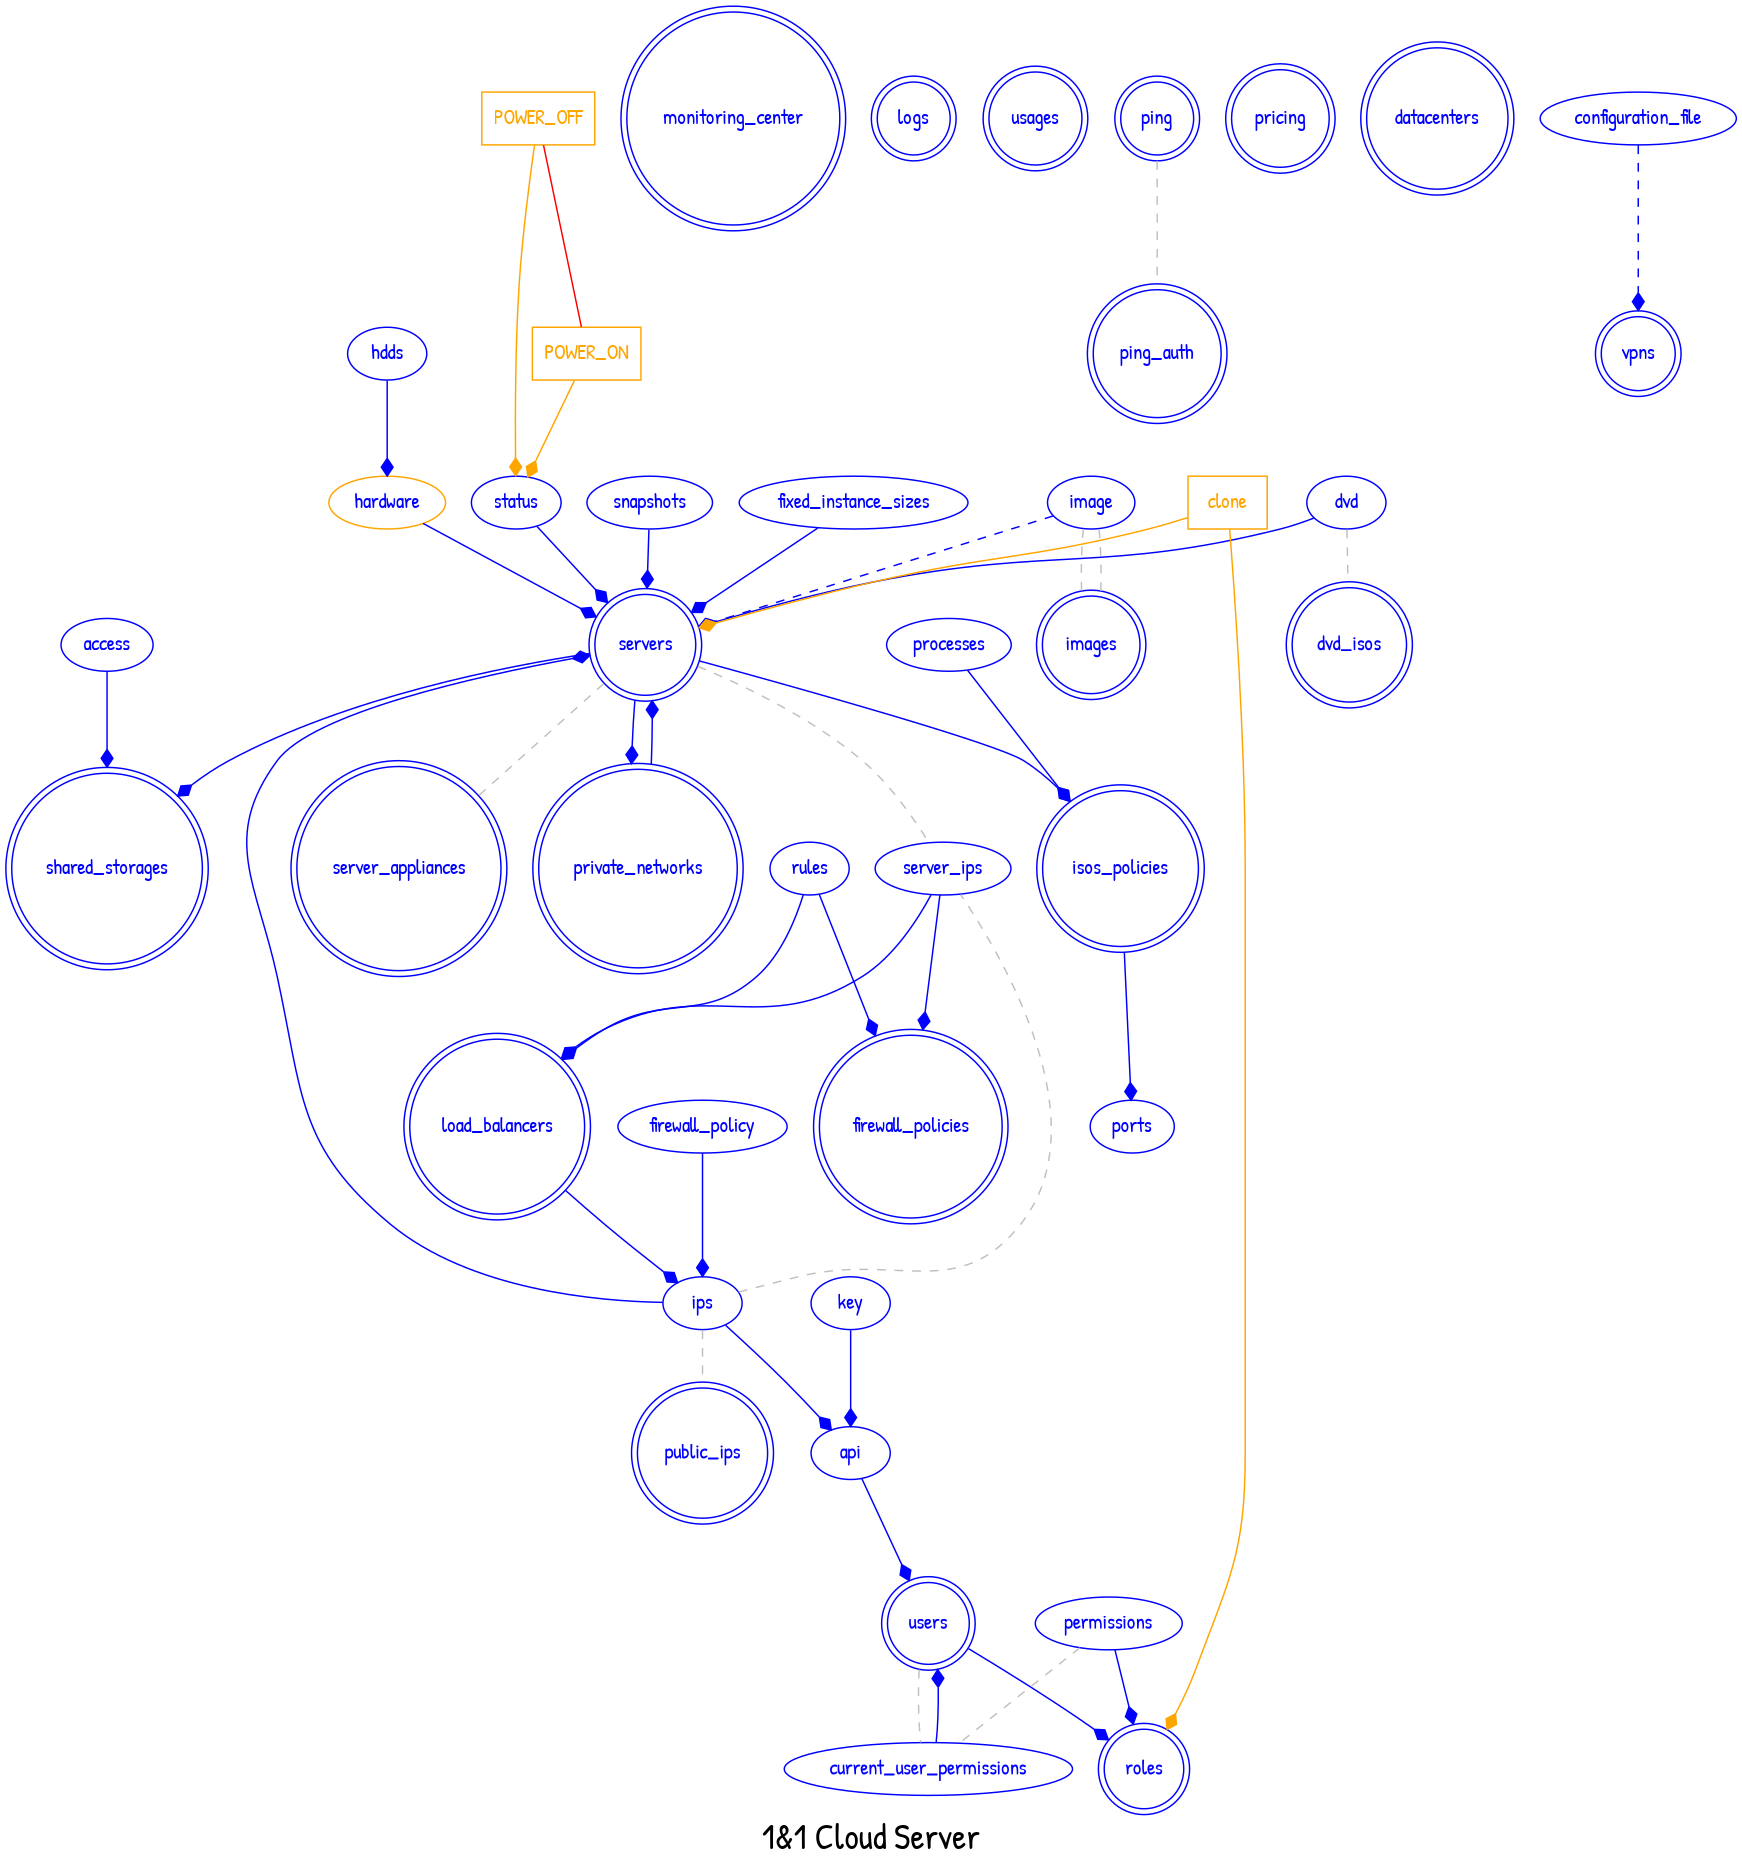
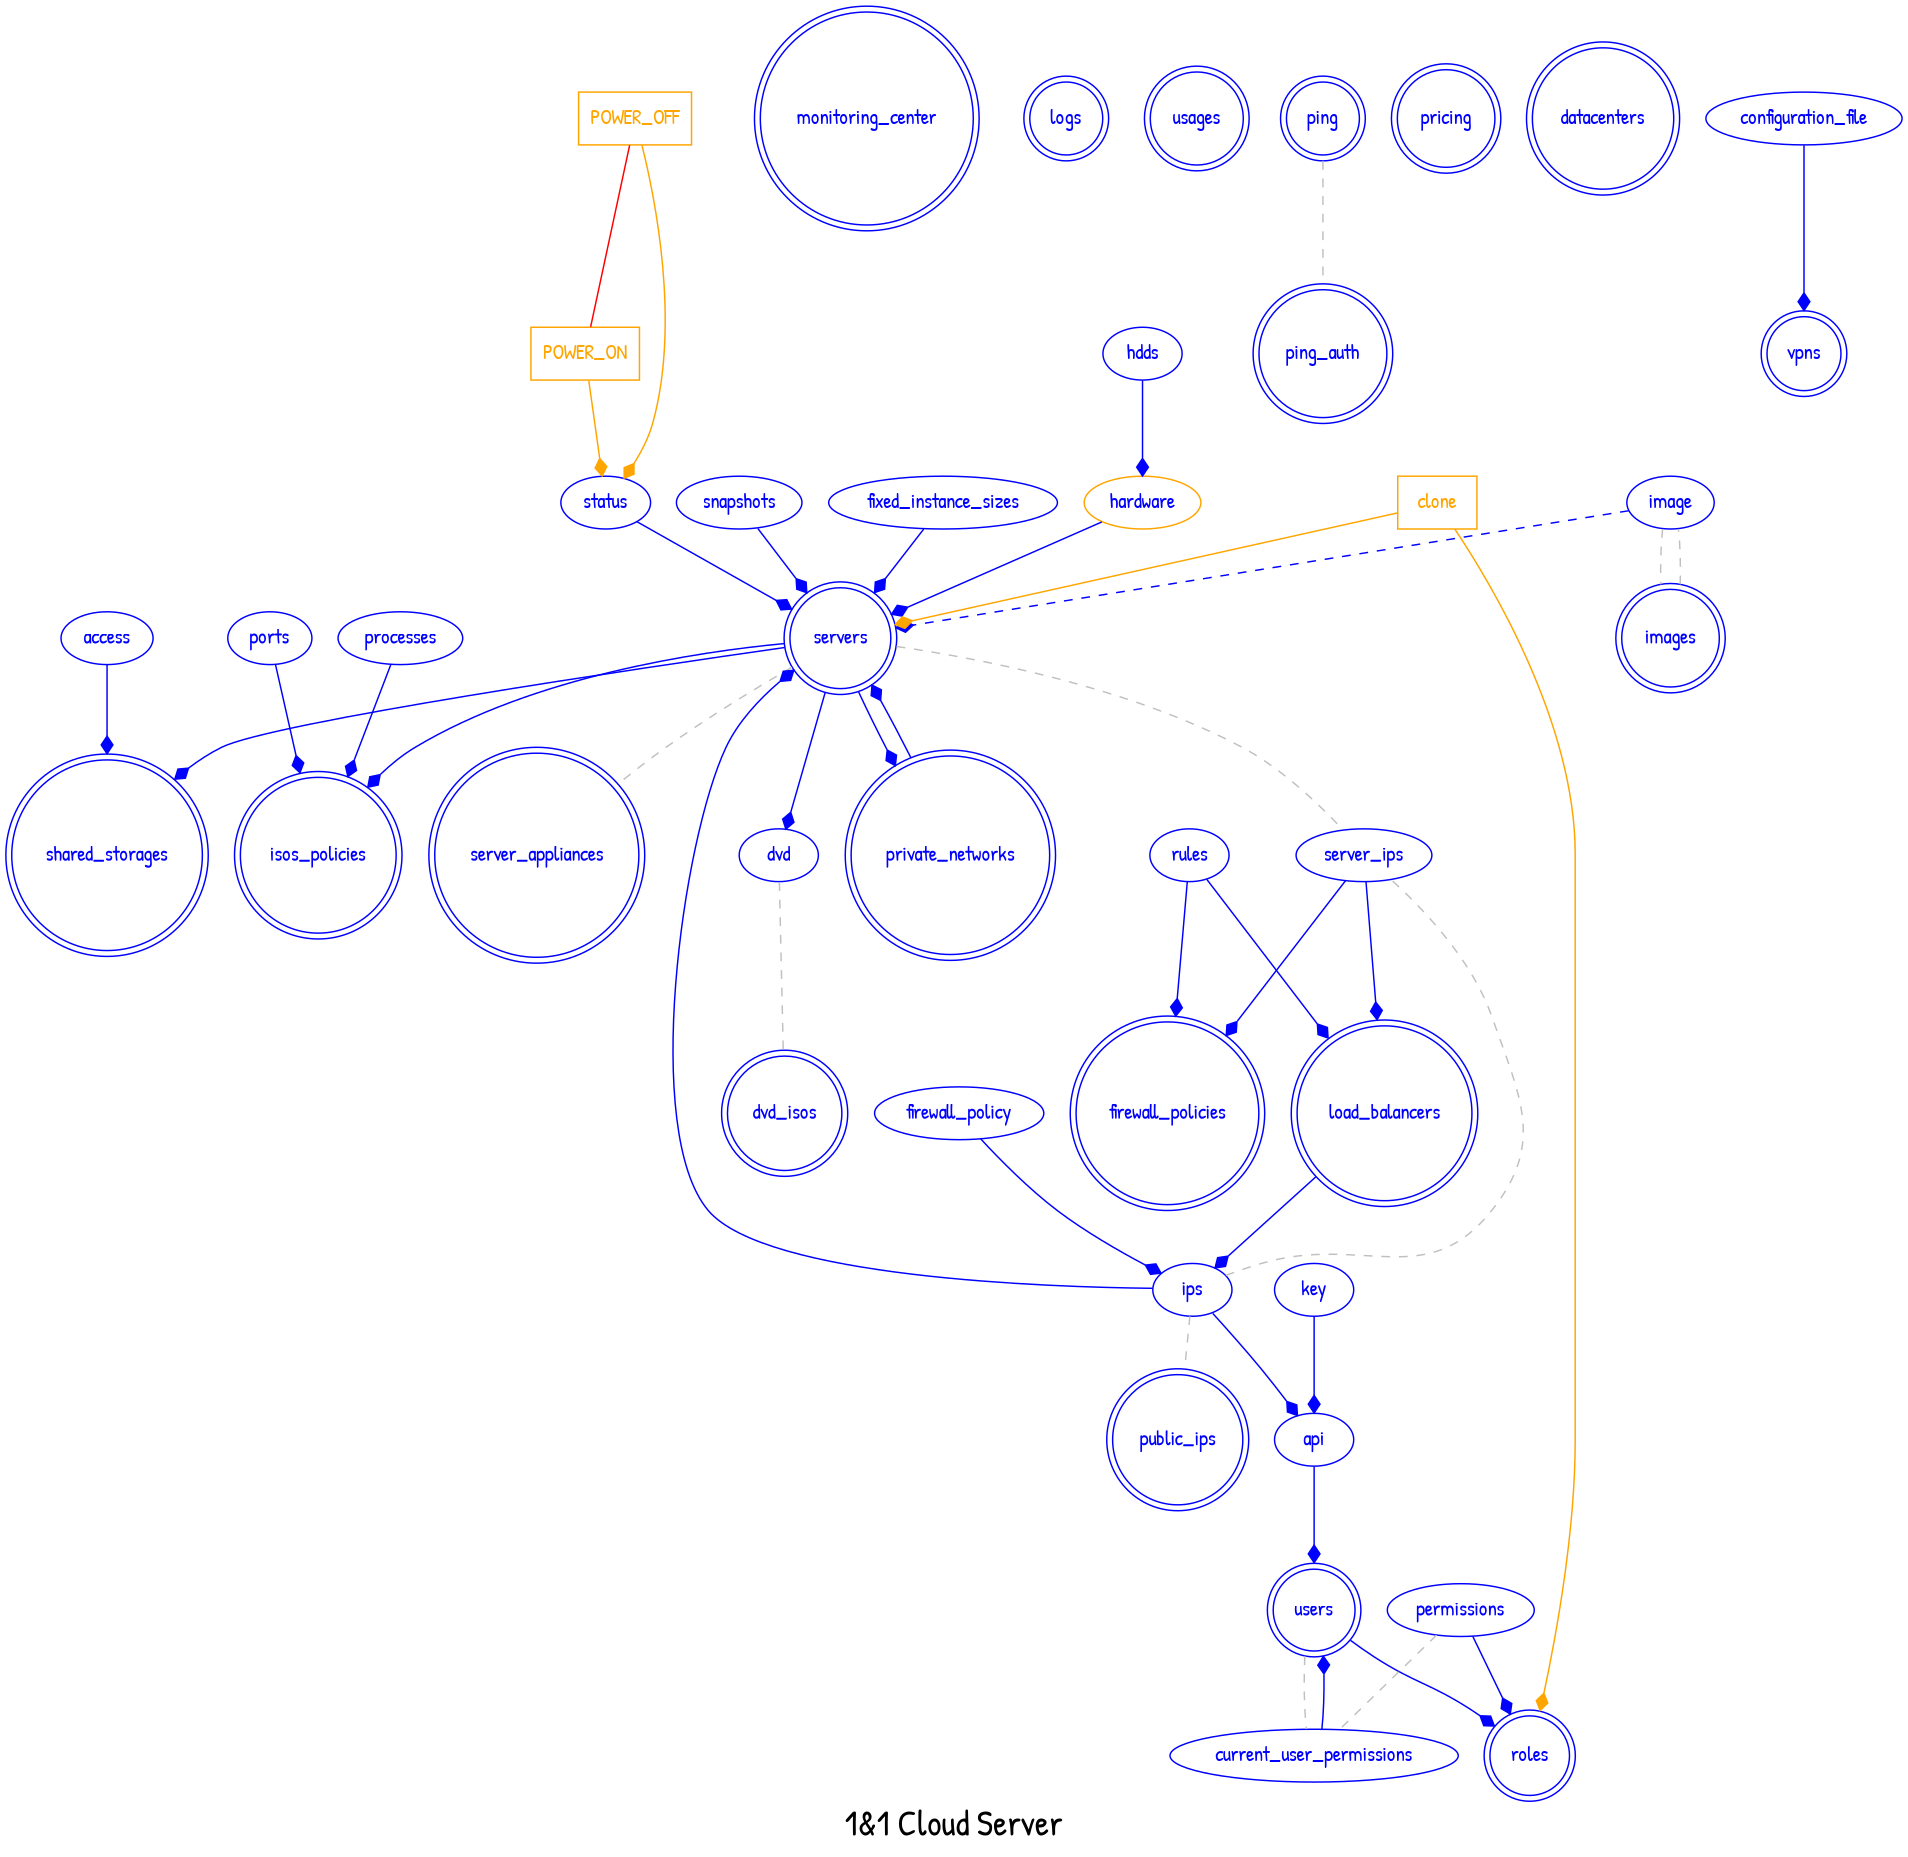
(1638, 219) -> (1804, 219)
(1044, 561) -> (808, 752)
(1127, 1018) -> (286, 710)
